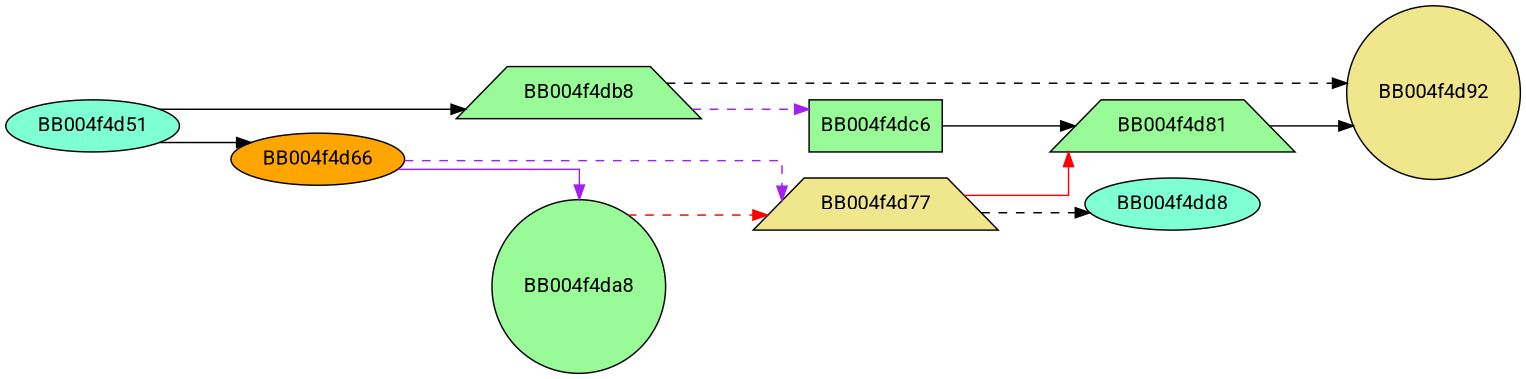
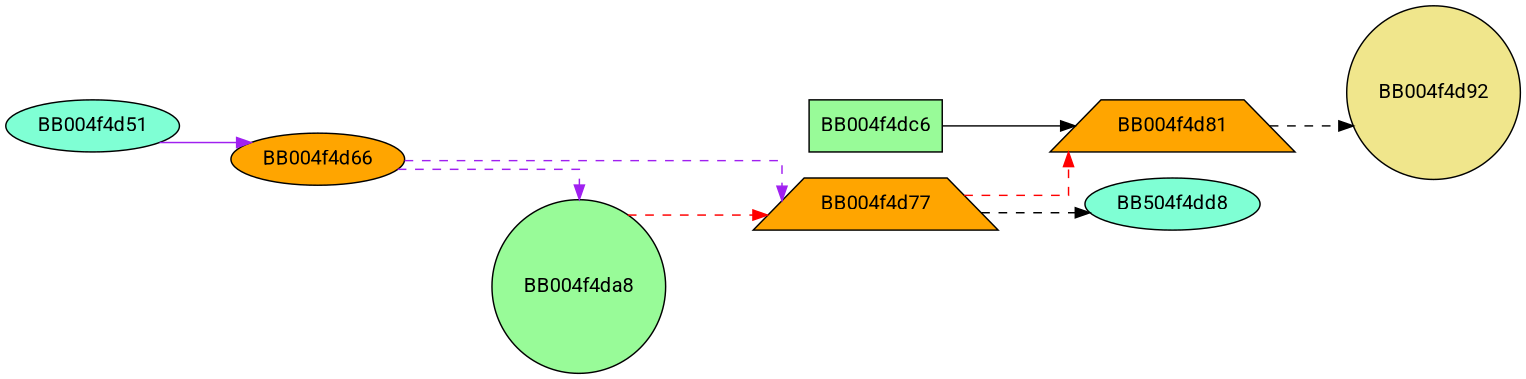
(579, 93) -> none
(1173, 126) -> (1173, 126)
(1304, 126) -> (1304, 126)
(198, 143) -> (198, 143)
(496, 169) -> (496, 169)
(1031, 195) -> (1031, 195)
(876, 204) -> (876, 204)
(1173, 204) -> (1173, 204)
